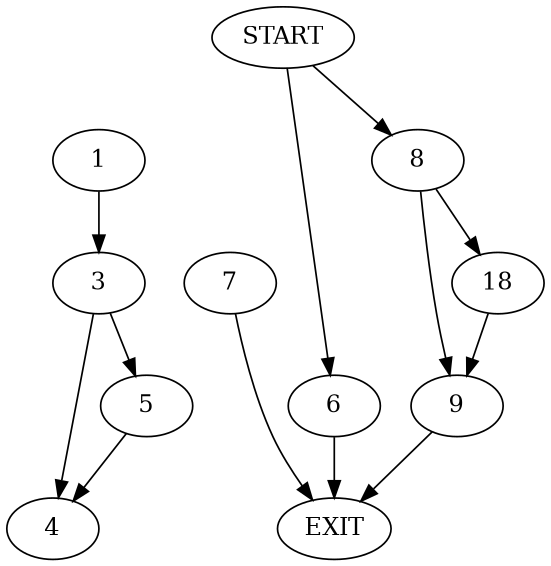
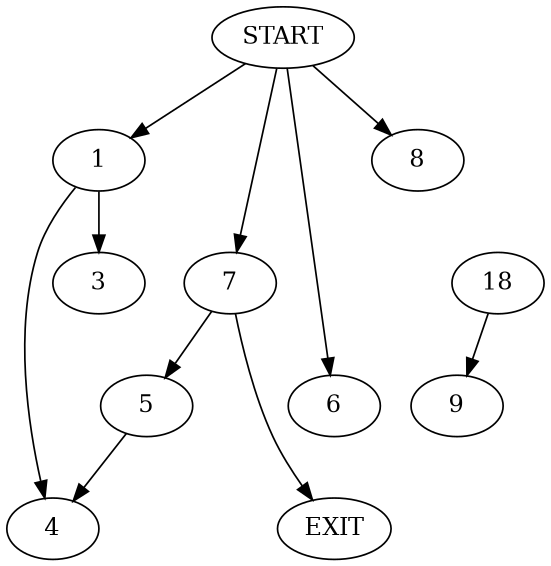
none -> (195, 96)
none -> (259, 152)
(453, 214) -> none
(431, 275) -> none
(120, 337) -> (193, 337)
(78, 397) -> (25, 329)
(334, 459) -> none
(403, 460) -> none
